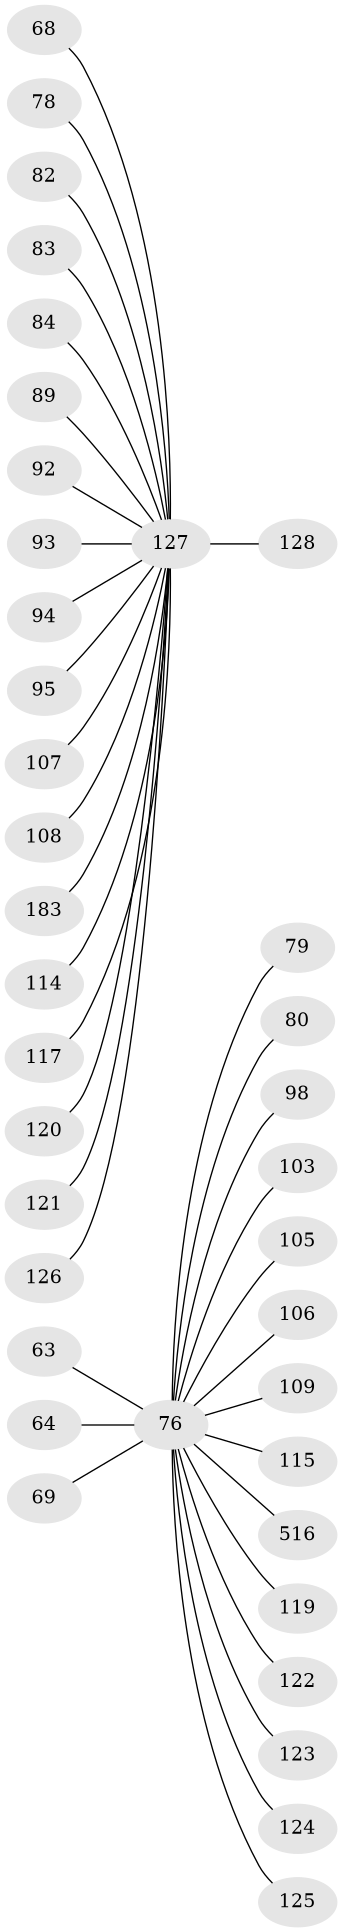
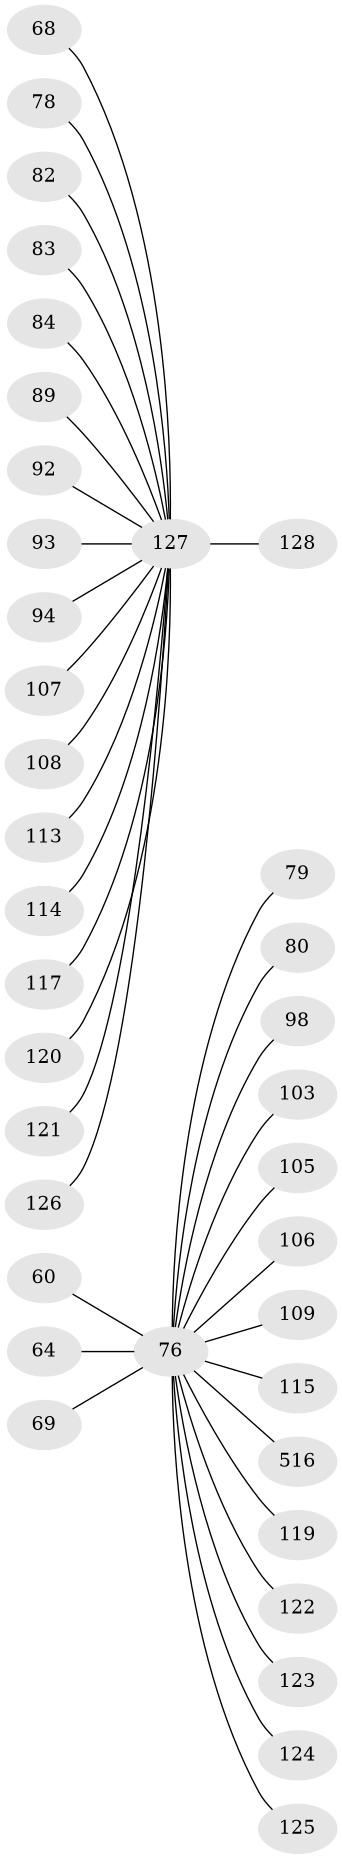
(44, 691) -> none
(44, 911) -> (44, 838)
(44, 1352) -> (44, 1278)
